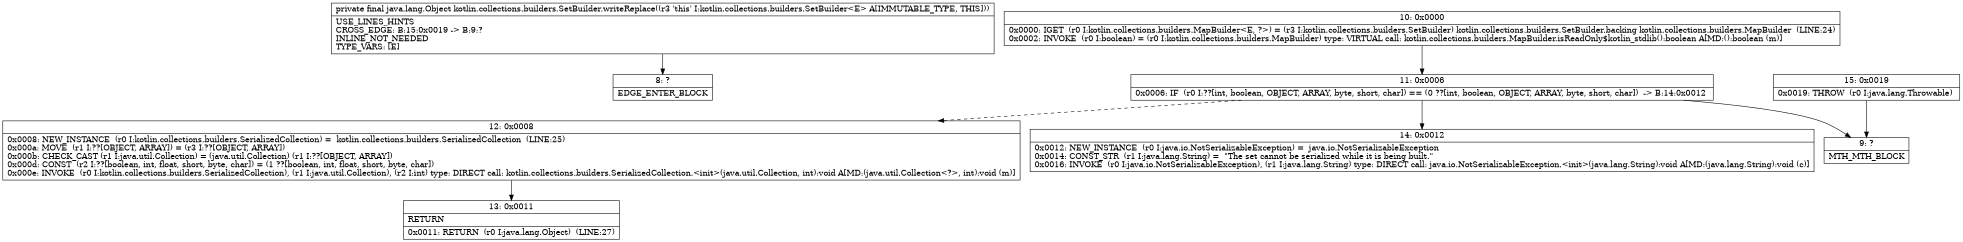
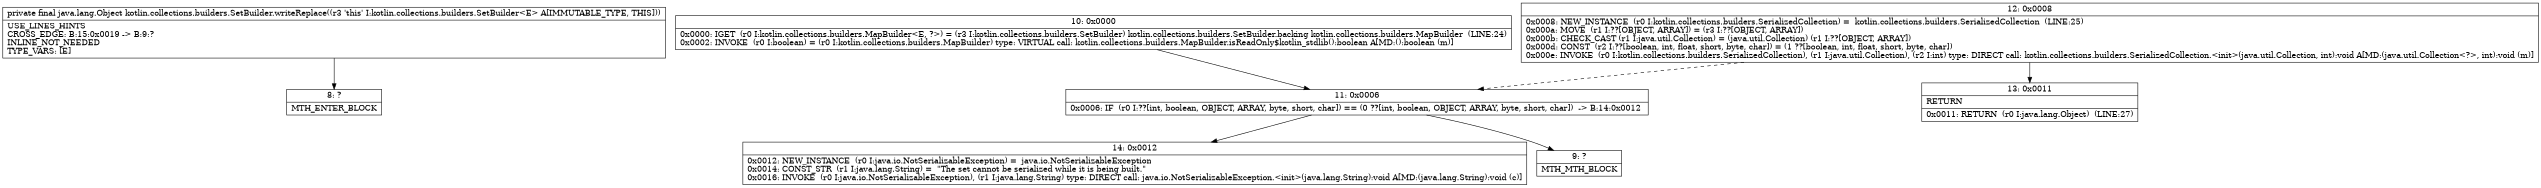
(1867, 87) -> none
(663, 94) -> (334, 108)
(1093, 110) -> (1614, 76)
